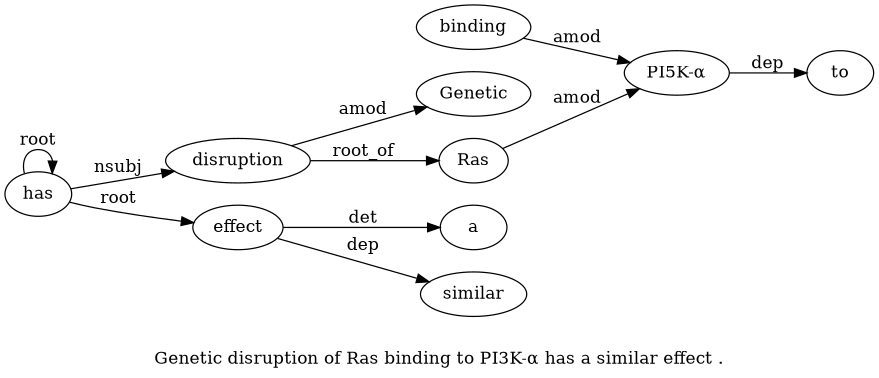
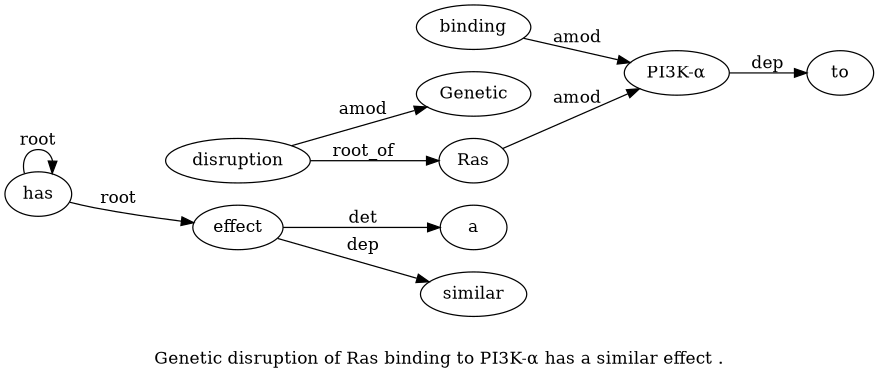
(677, 73) -> (677, 73)
(116, 181) -> none
